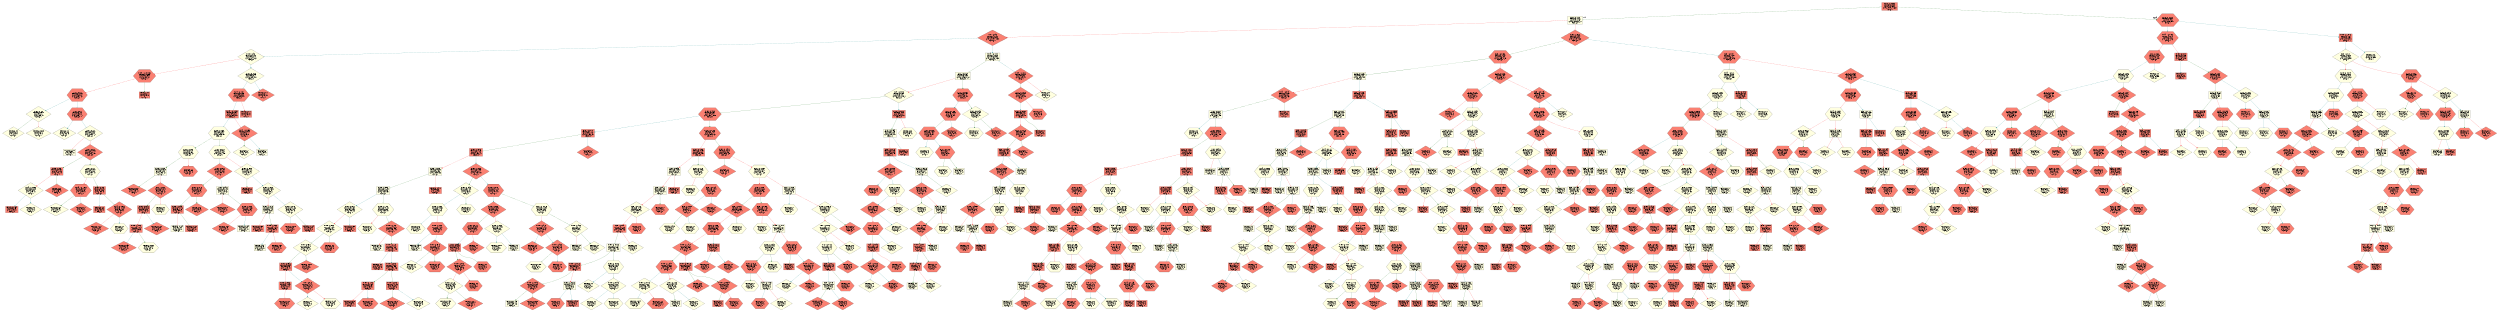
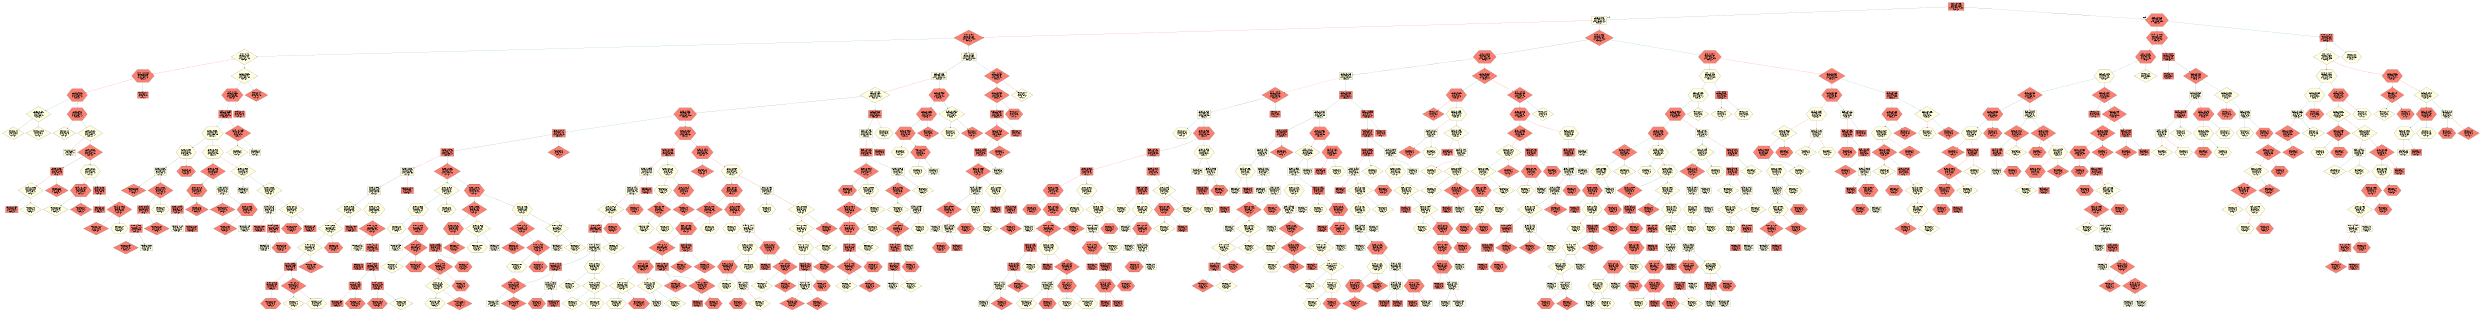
none -> (2426, 133)
(247, 190) -> (243, 190)
(367, 229) -> none
(148, 248) -> (146, 248)
(392, 303) -> (377, 303)
